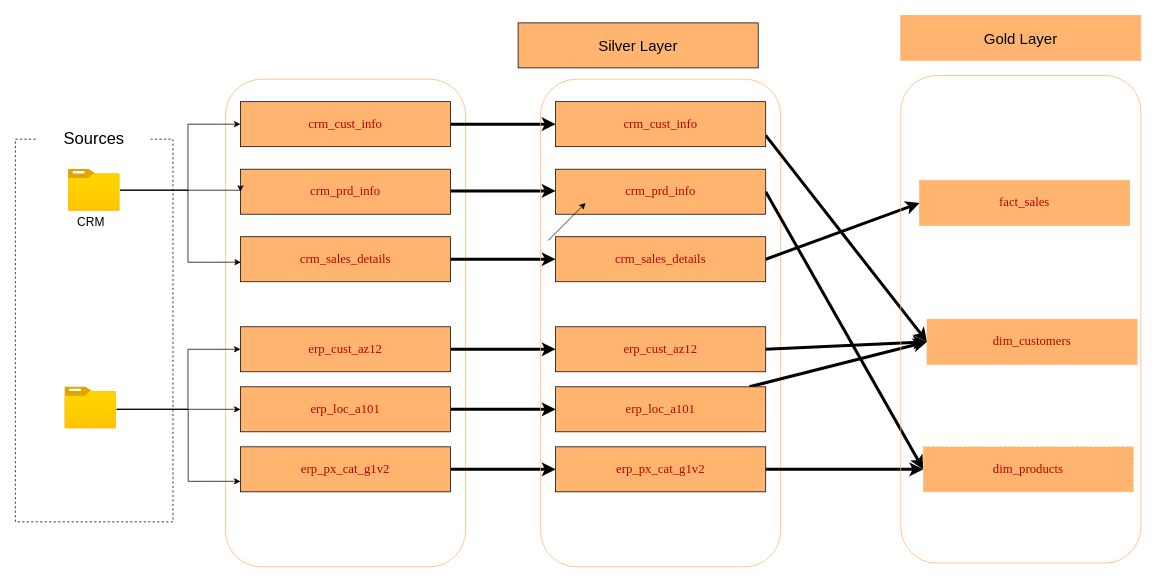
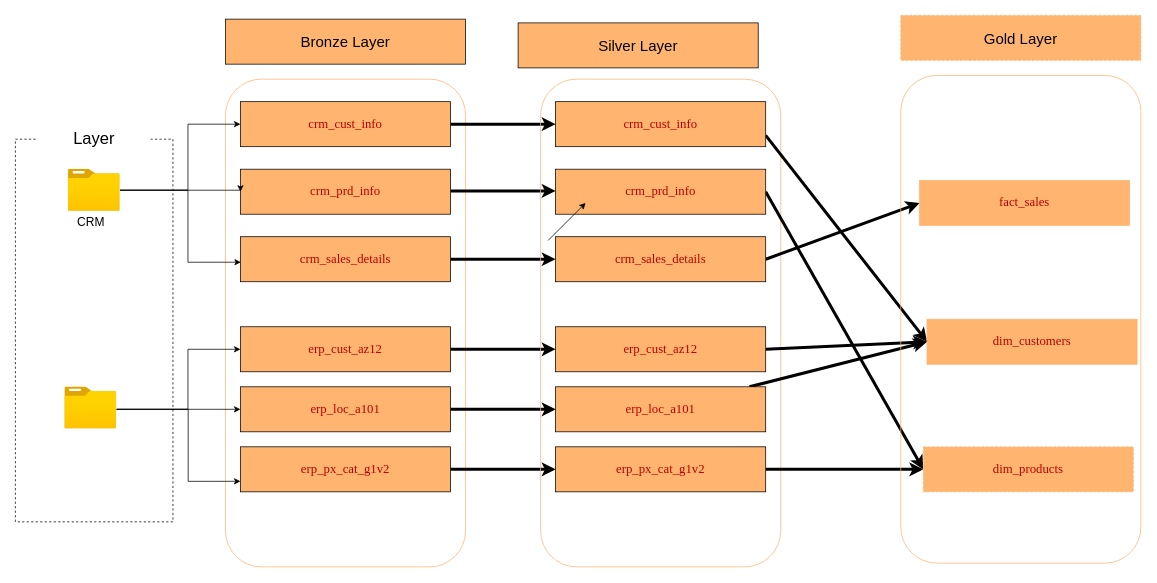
(1020, 38) -> (1020, 38)
none -> (345, 42)
(94, 139) -> (94, 139)
